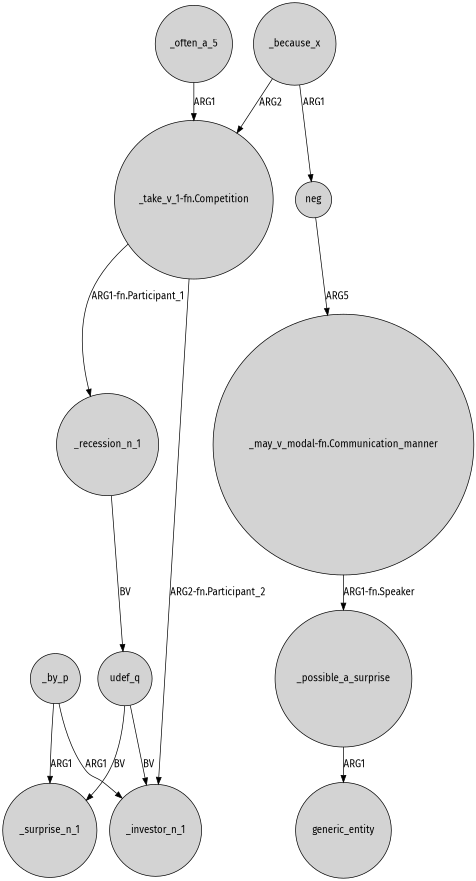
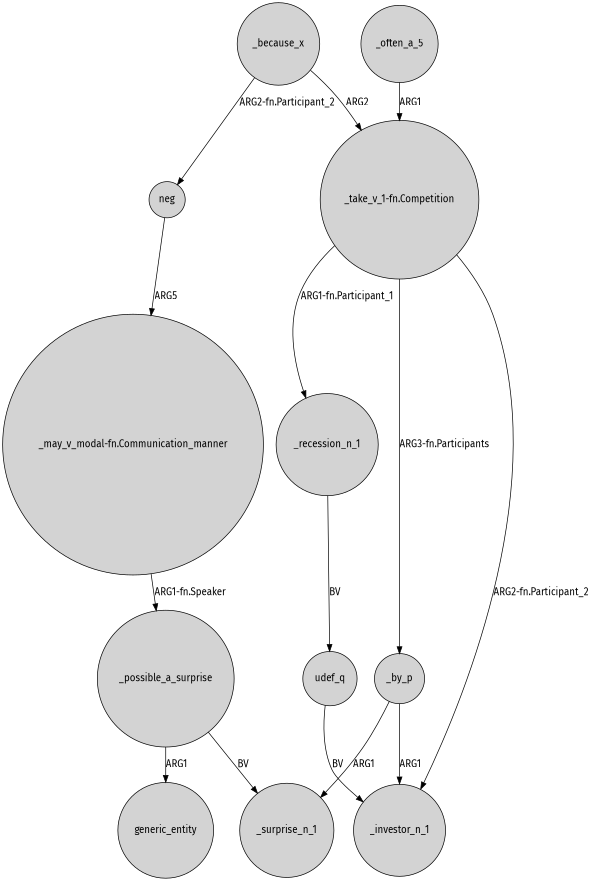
(314, 103) -> (287, 103)
none -> (400, 463)
(116, 754) -> (231, 760)
